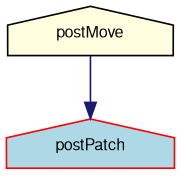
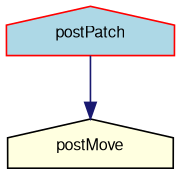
(90, 79) -> (90, 79)
